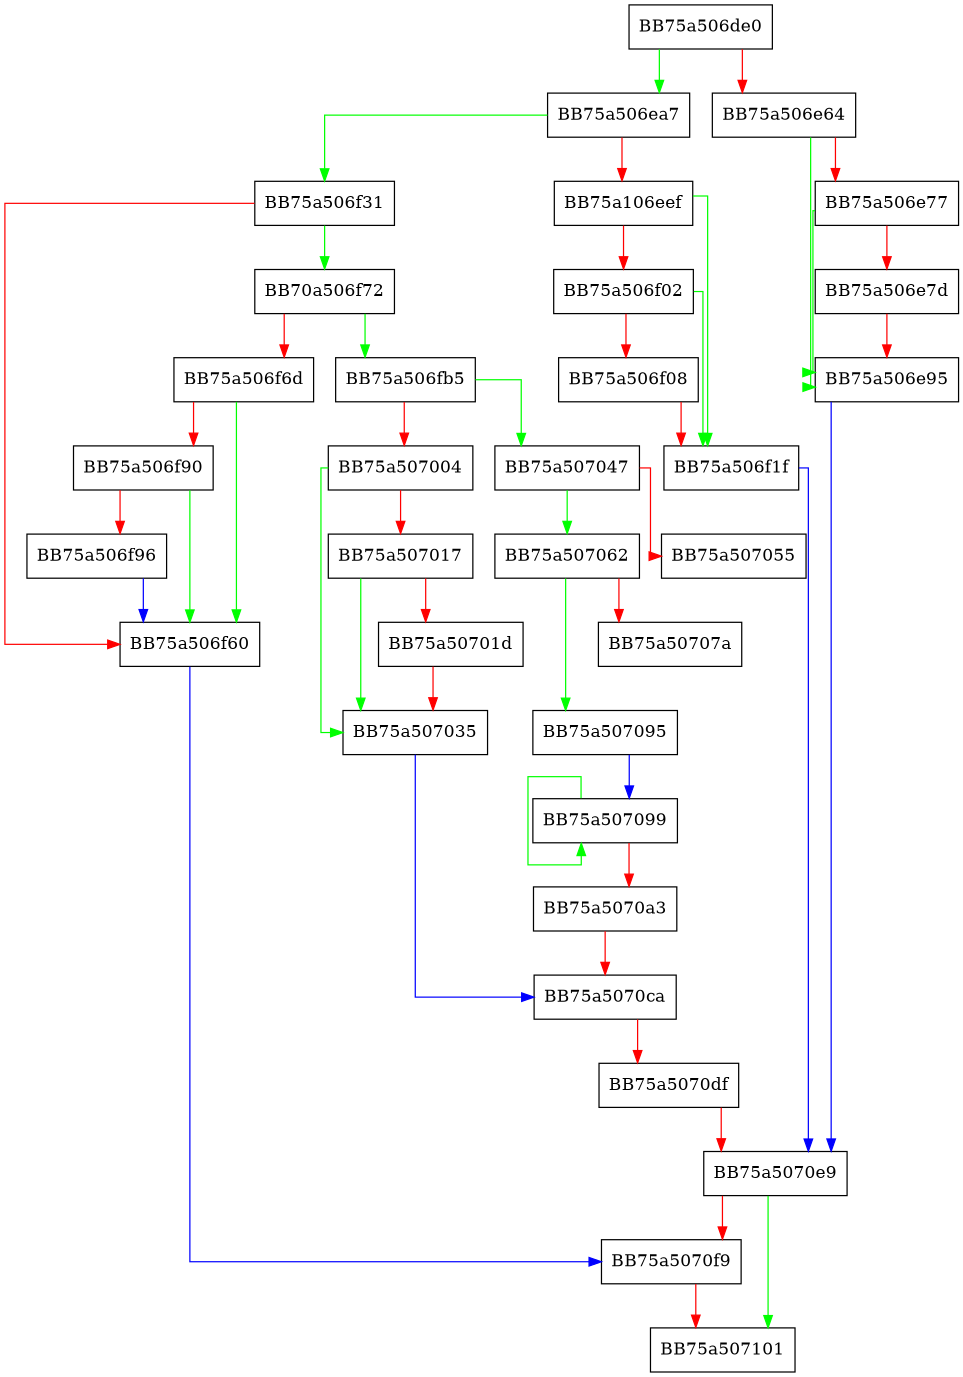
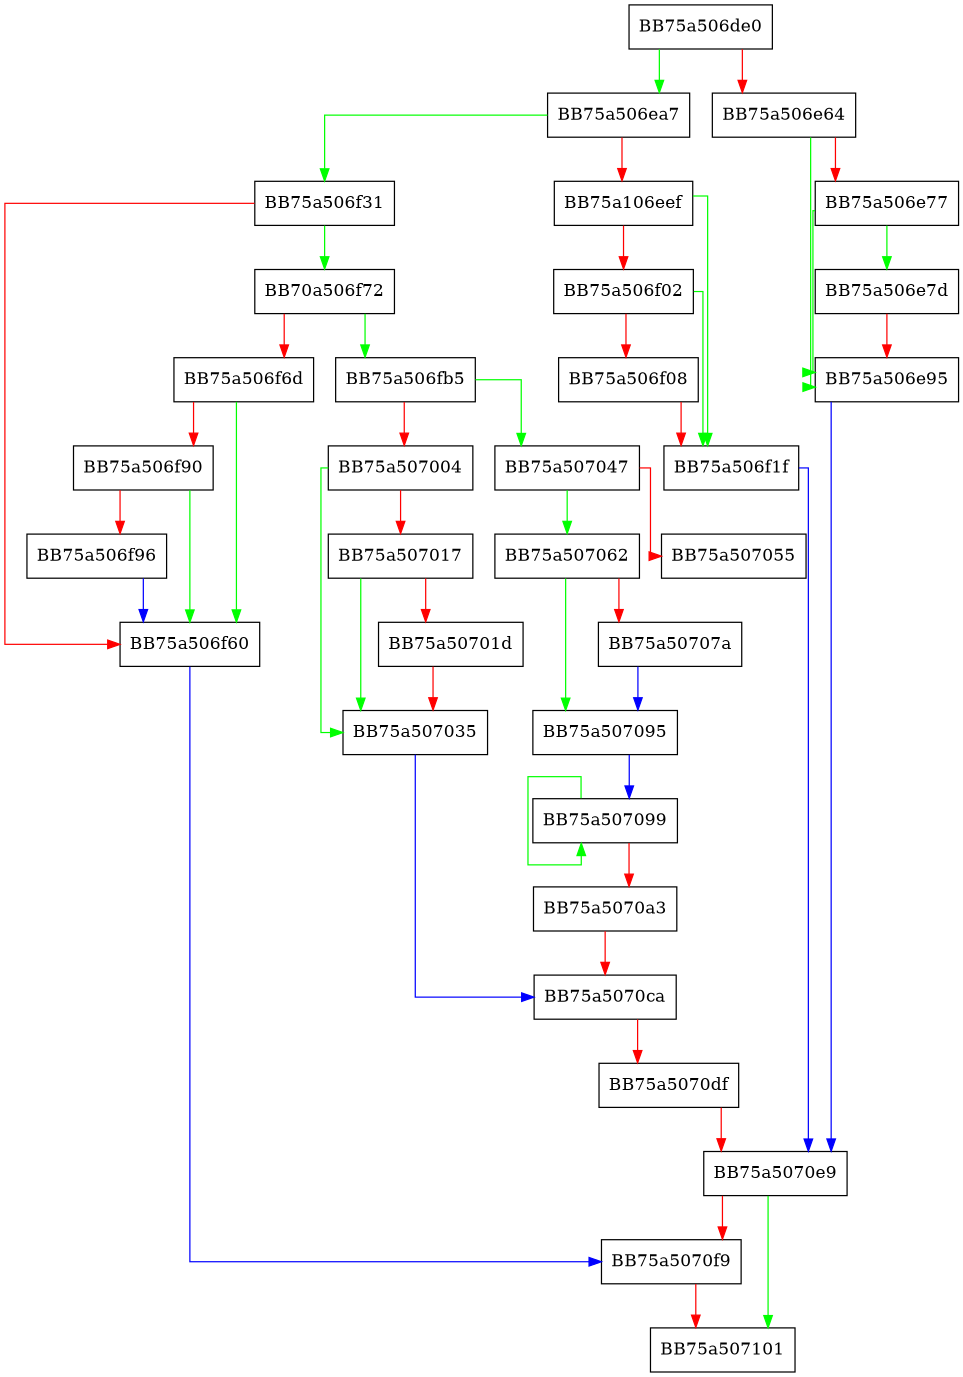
(887, 241) -> (887, 241)
none -> (638, 682)
